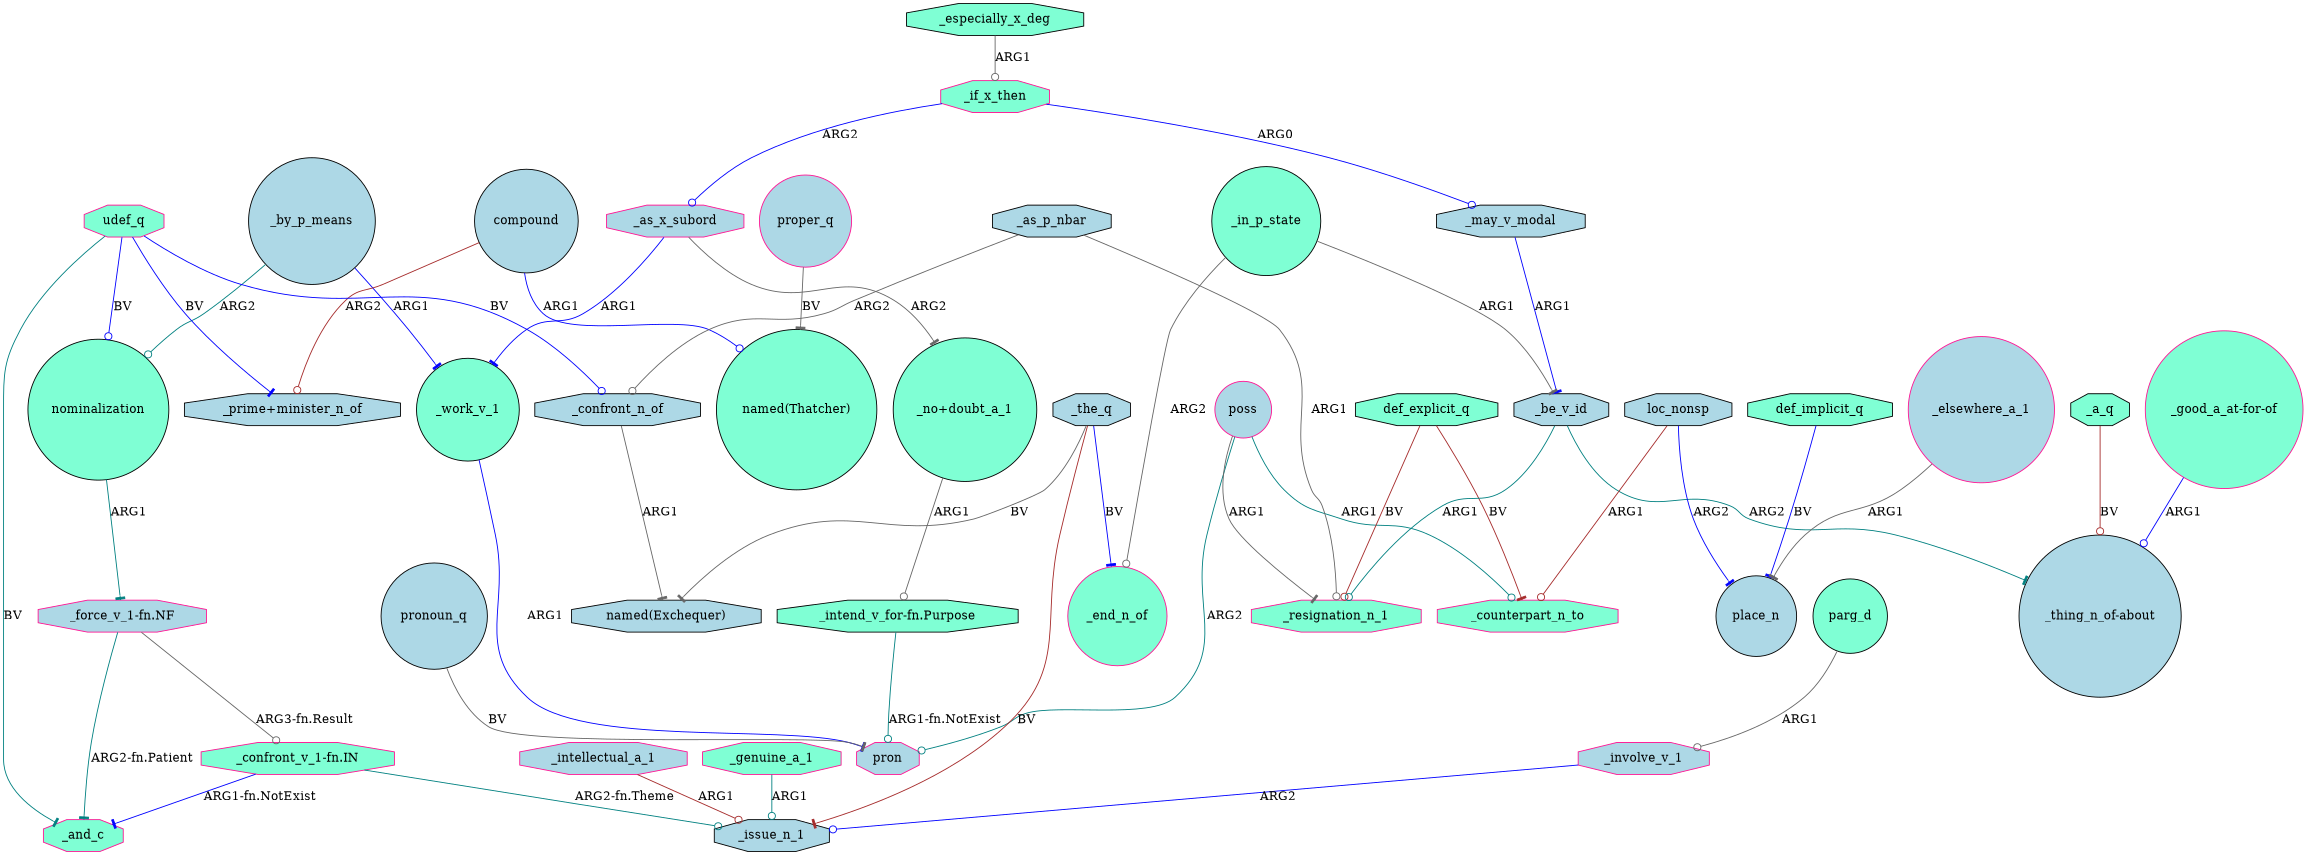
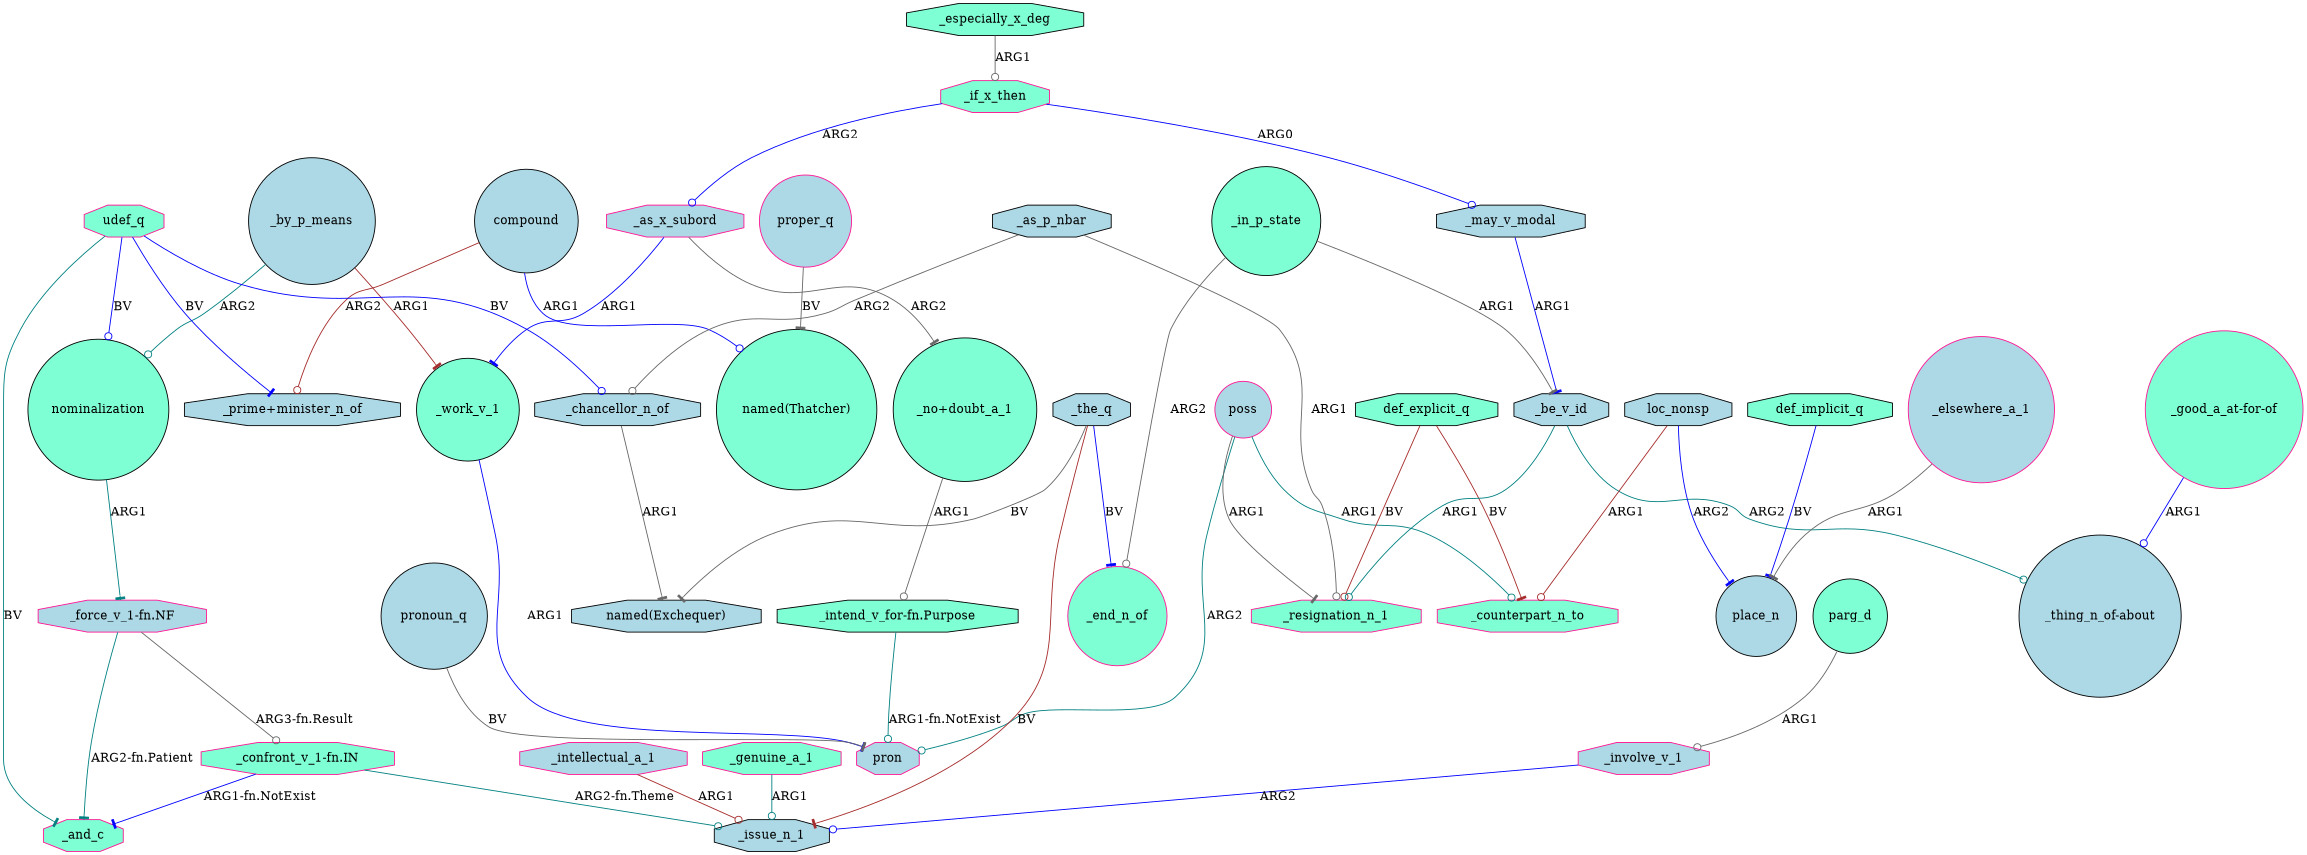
(396, 315) -> (396, 315)
(618, 410) -> (618, 410)
(2100, 410) -> none
(1779, 527) -> (1779, 527)
